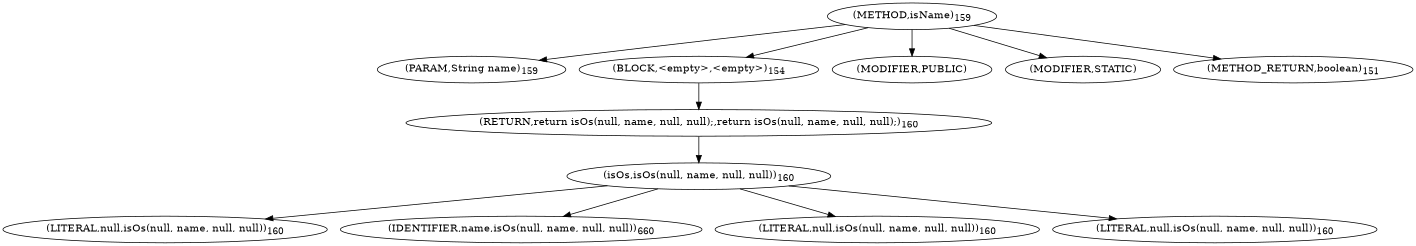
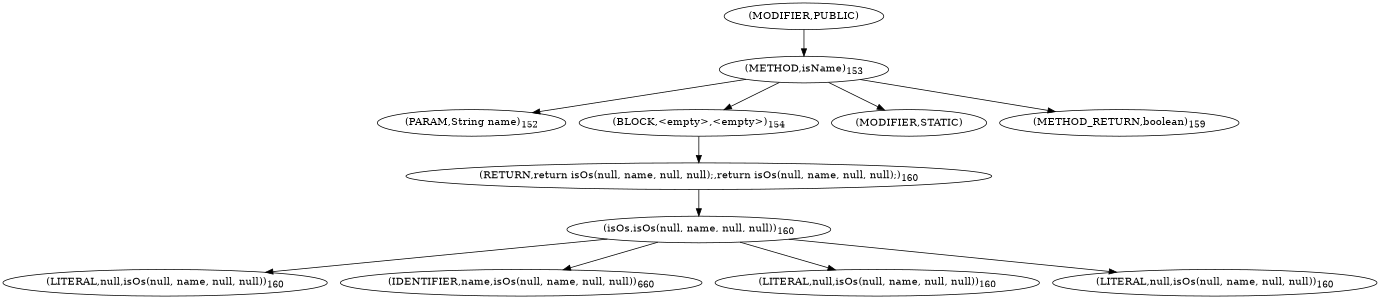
(963, 15) -> (855, 68)
(912, 39) -> (804, 39)
(530, 68) -> (530, 122)
(1371, 68) -> (1197, 122)
